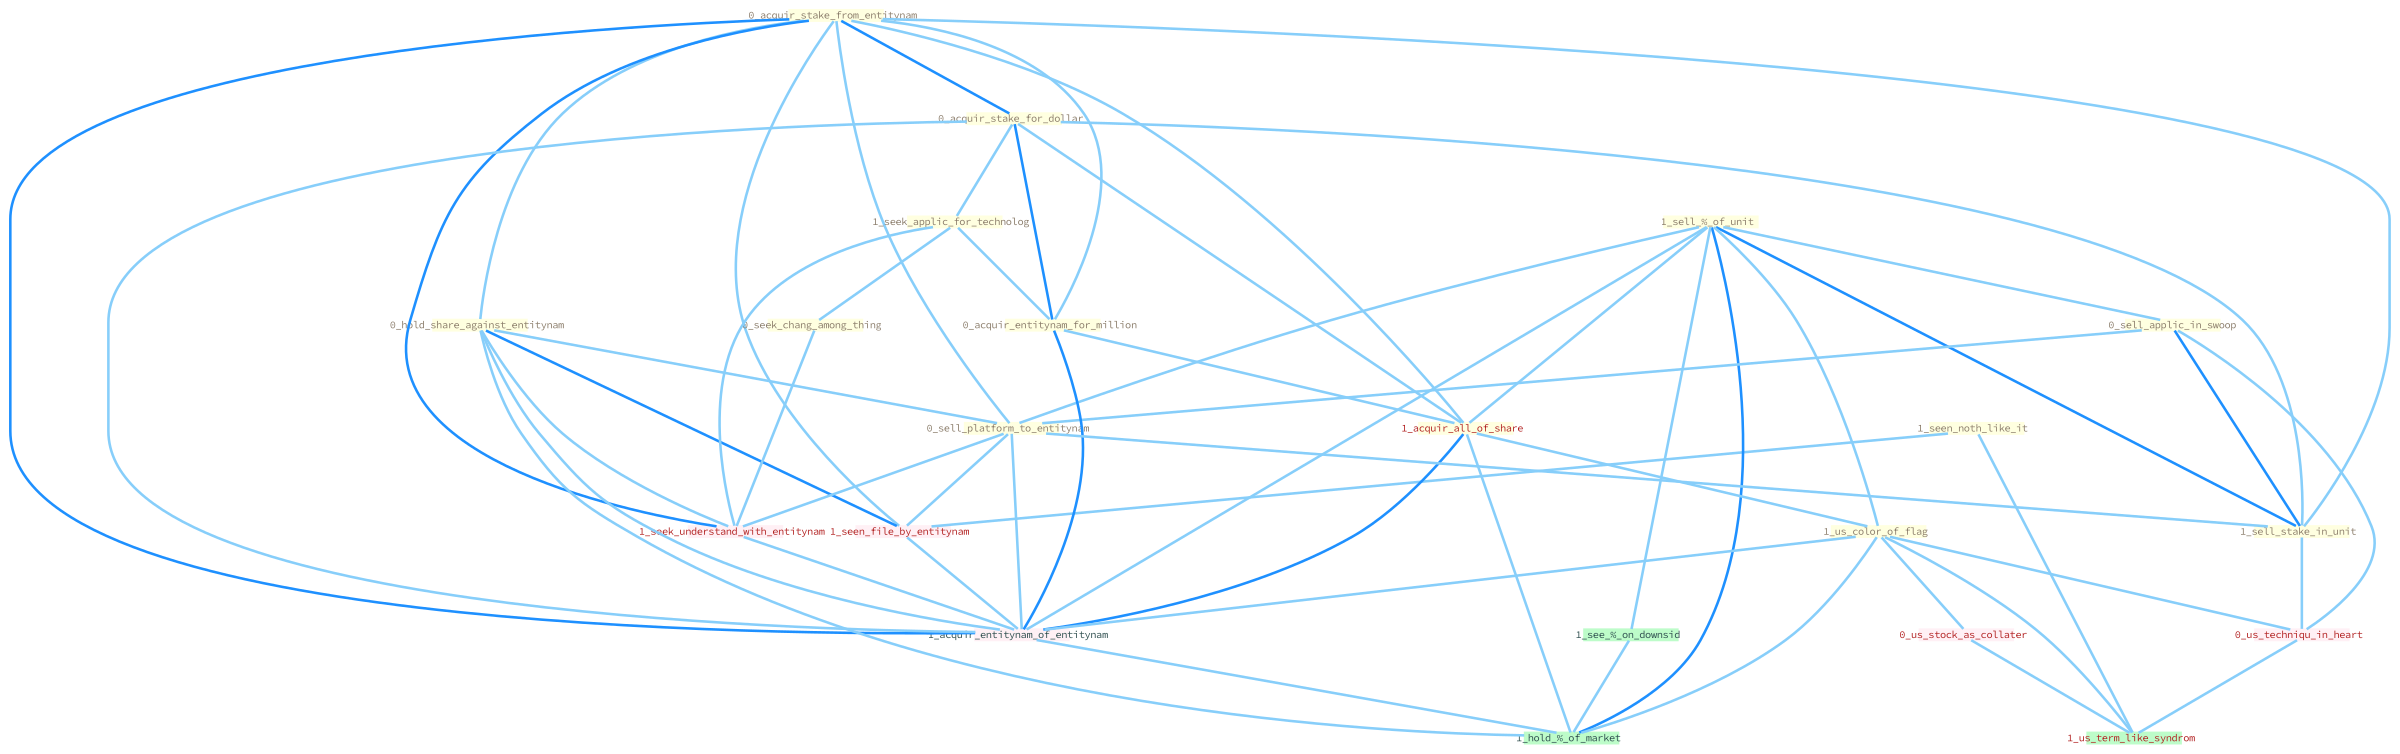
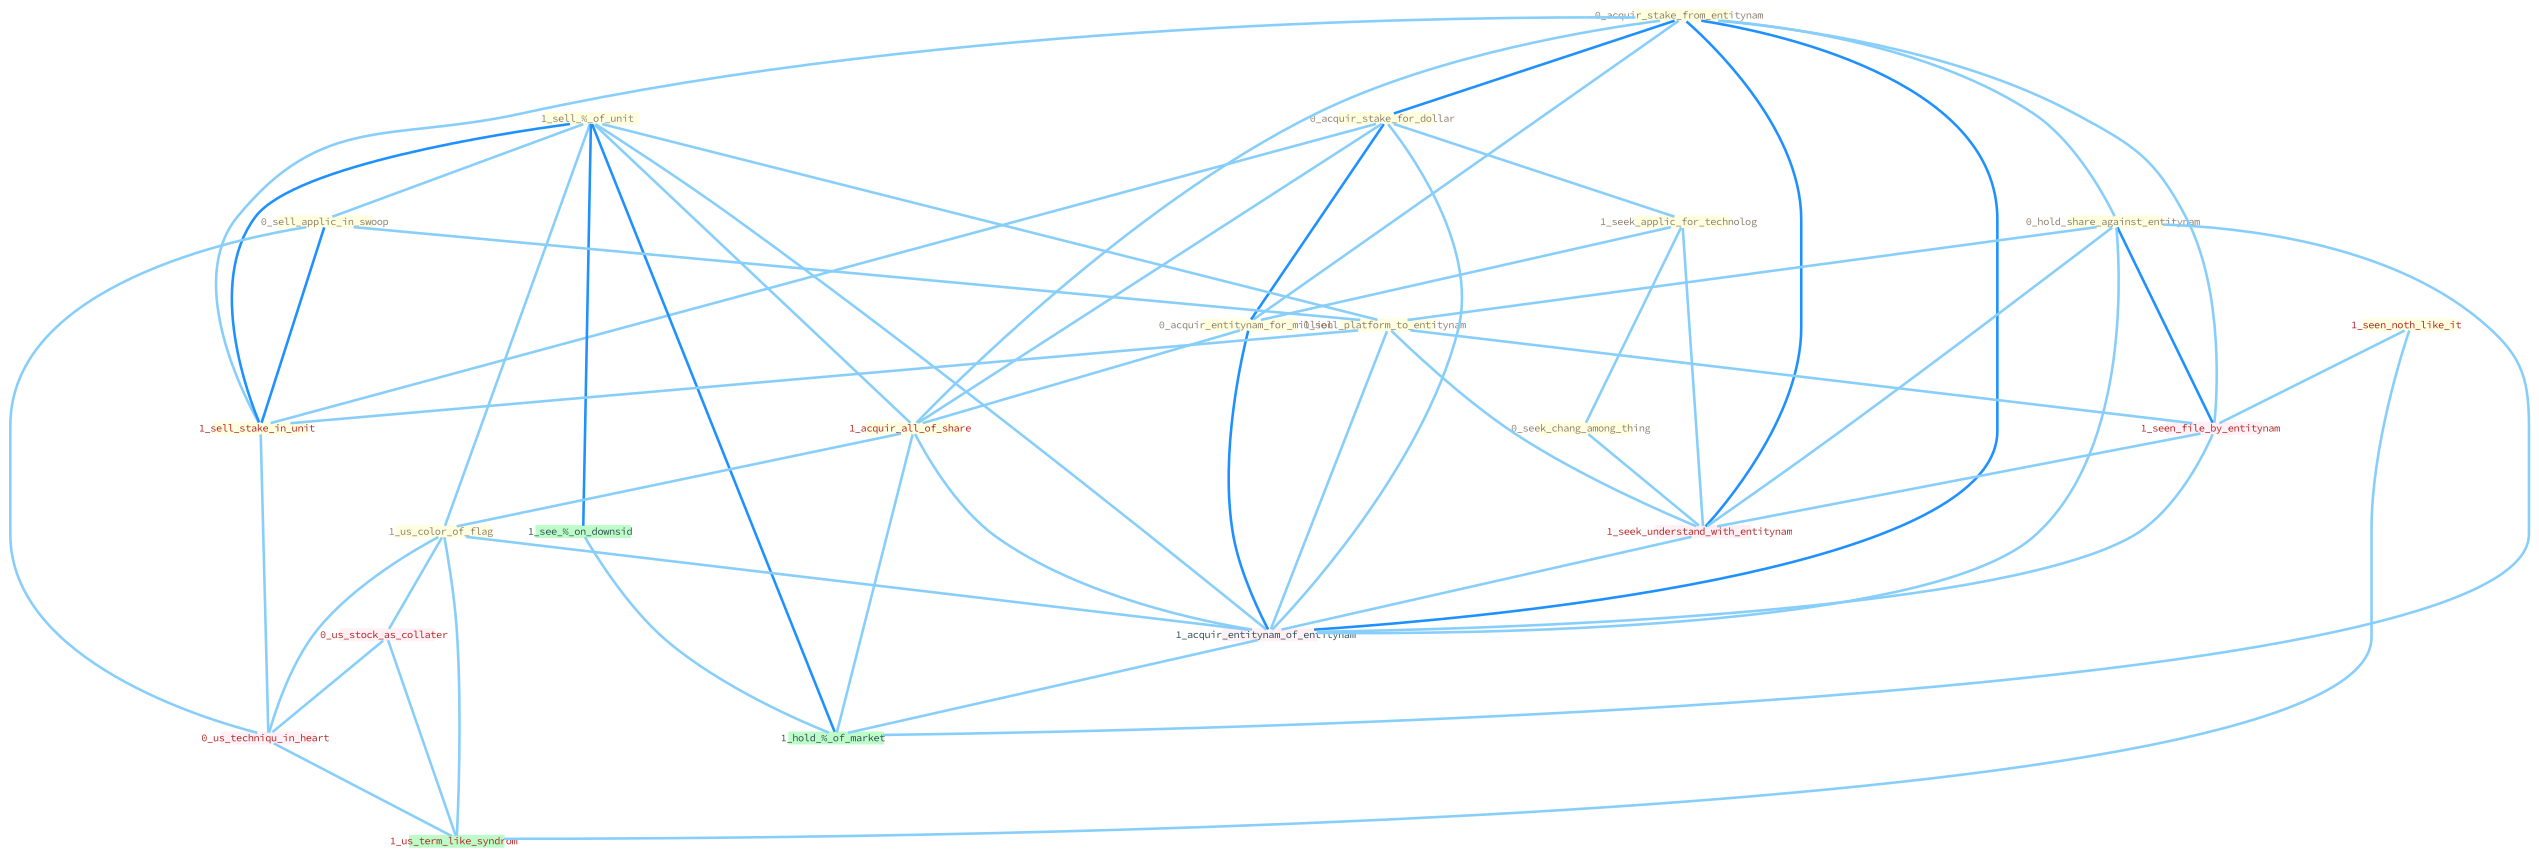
(881, 216) -> none
(1671, 428) -> (587, 315)
(1977, 428) -> (2410, 325)
none -> (1935, 485)
(2302, 532) -> (261, 428)
(1274, 573) -> (1058, 572)
(1749, 664) -> none
none -> (328, 686)
